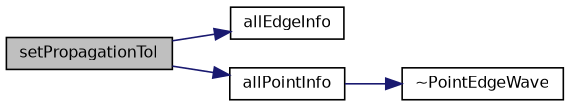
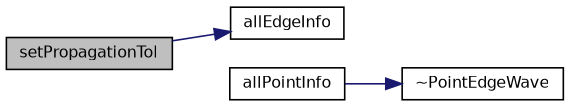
(193, 69) -> none
